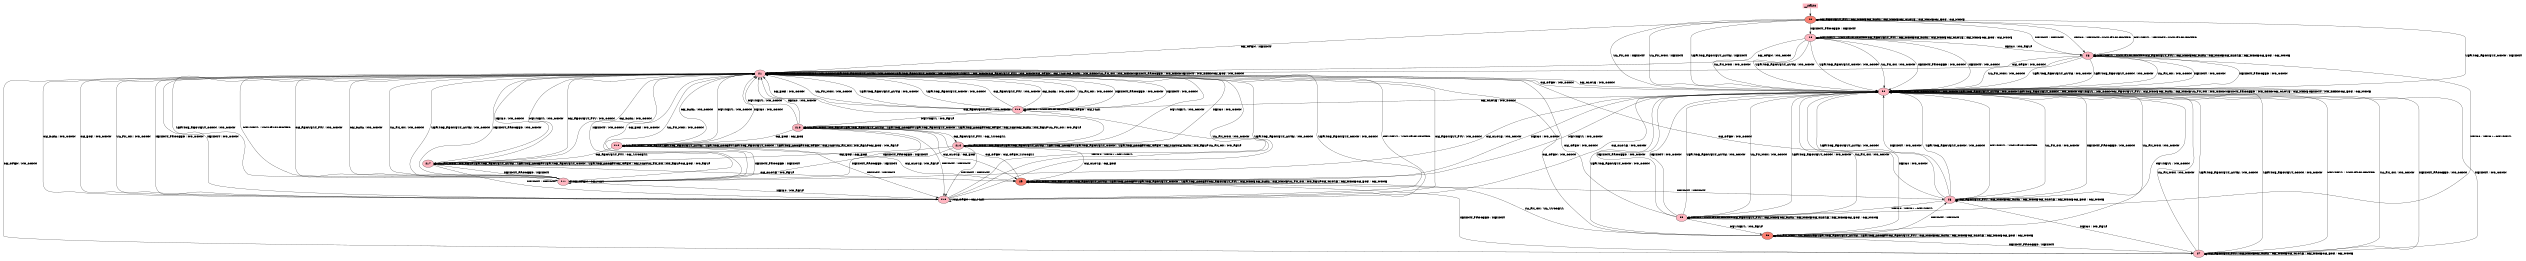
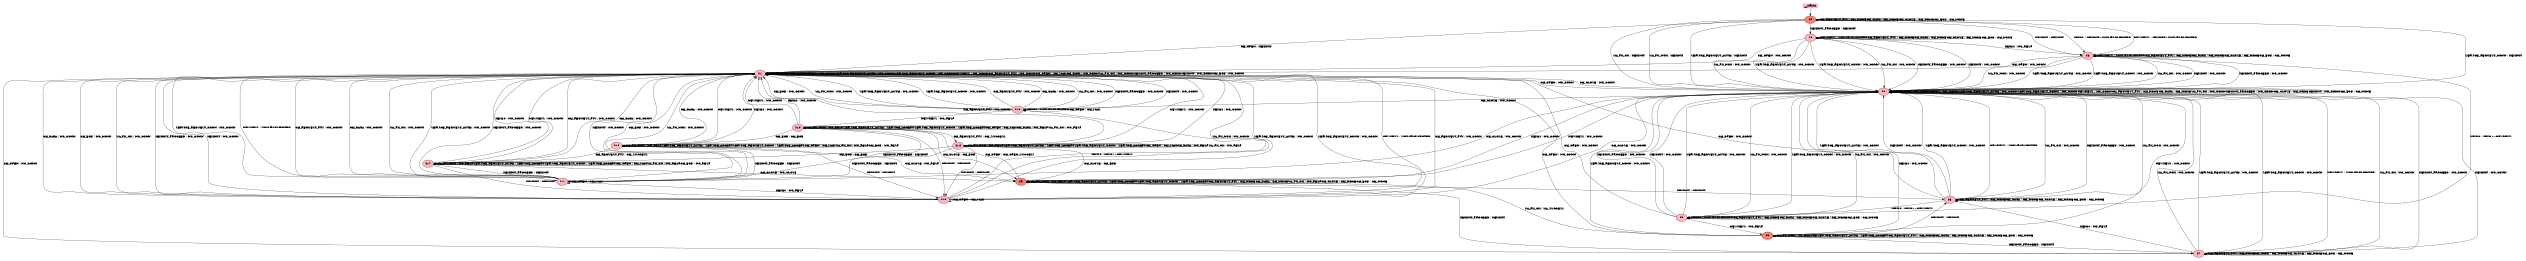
(777, 173) -> (778, 173)
